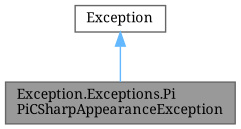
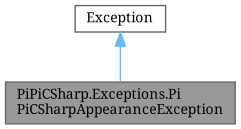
(120, 103) -> (120, 103)
